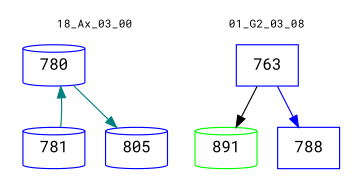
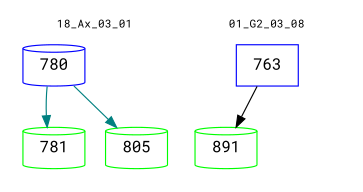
(95, 25) -> (95, 25)
(62, 113) -> (46, 101)
(54, 148) -> (54, 148)
(137, 148) -> (137, 148)
(309, 148) -> none
